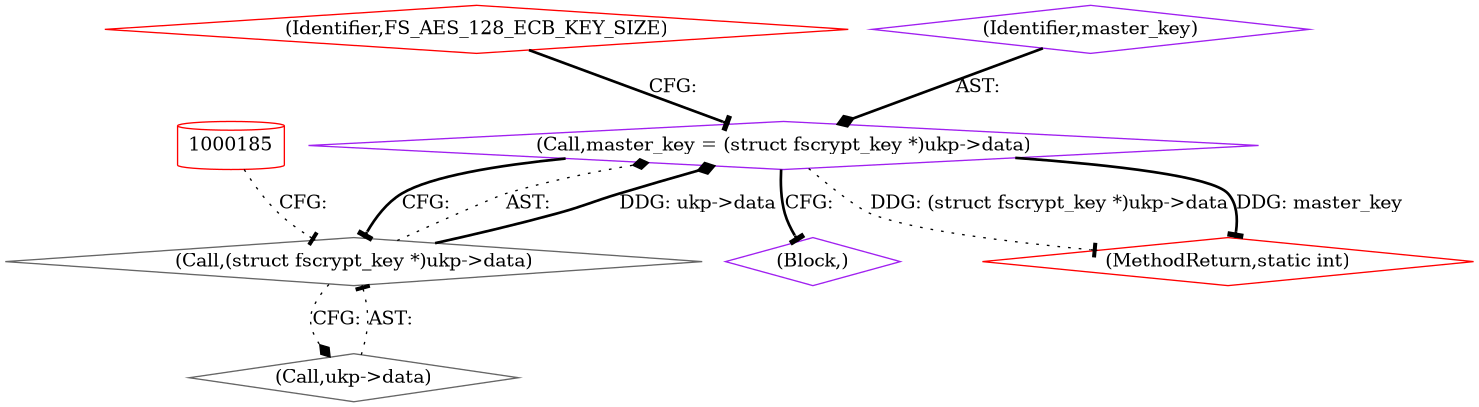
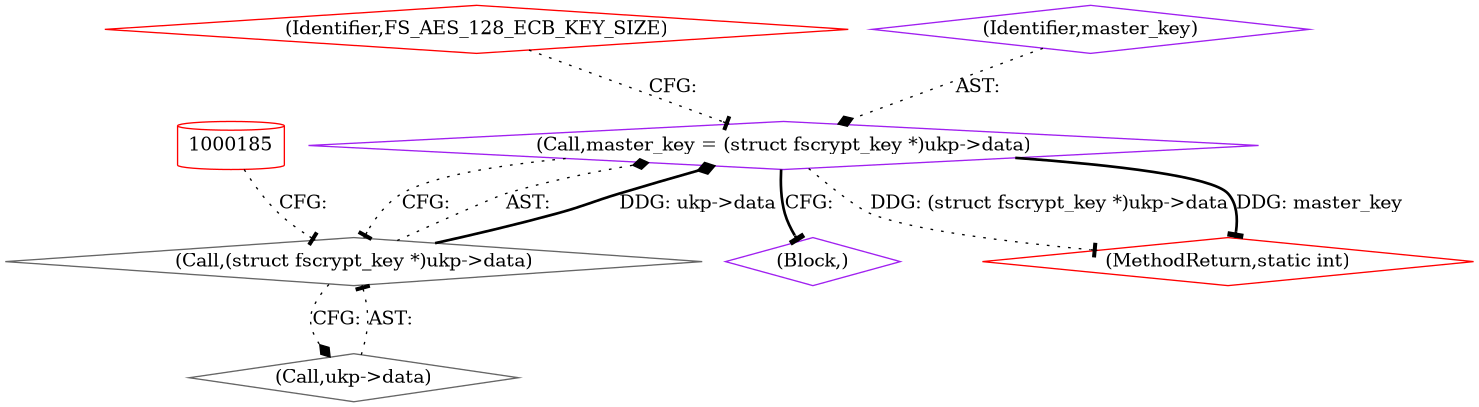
(948, 83) -> (948, 83)
(626, 86) -> (626, 86)
(457, 175) -> (457, 175)
